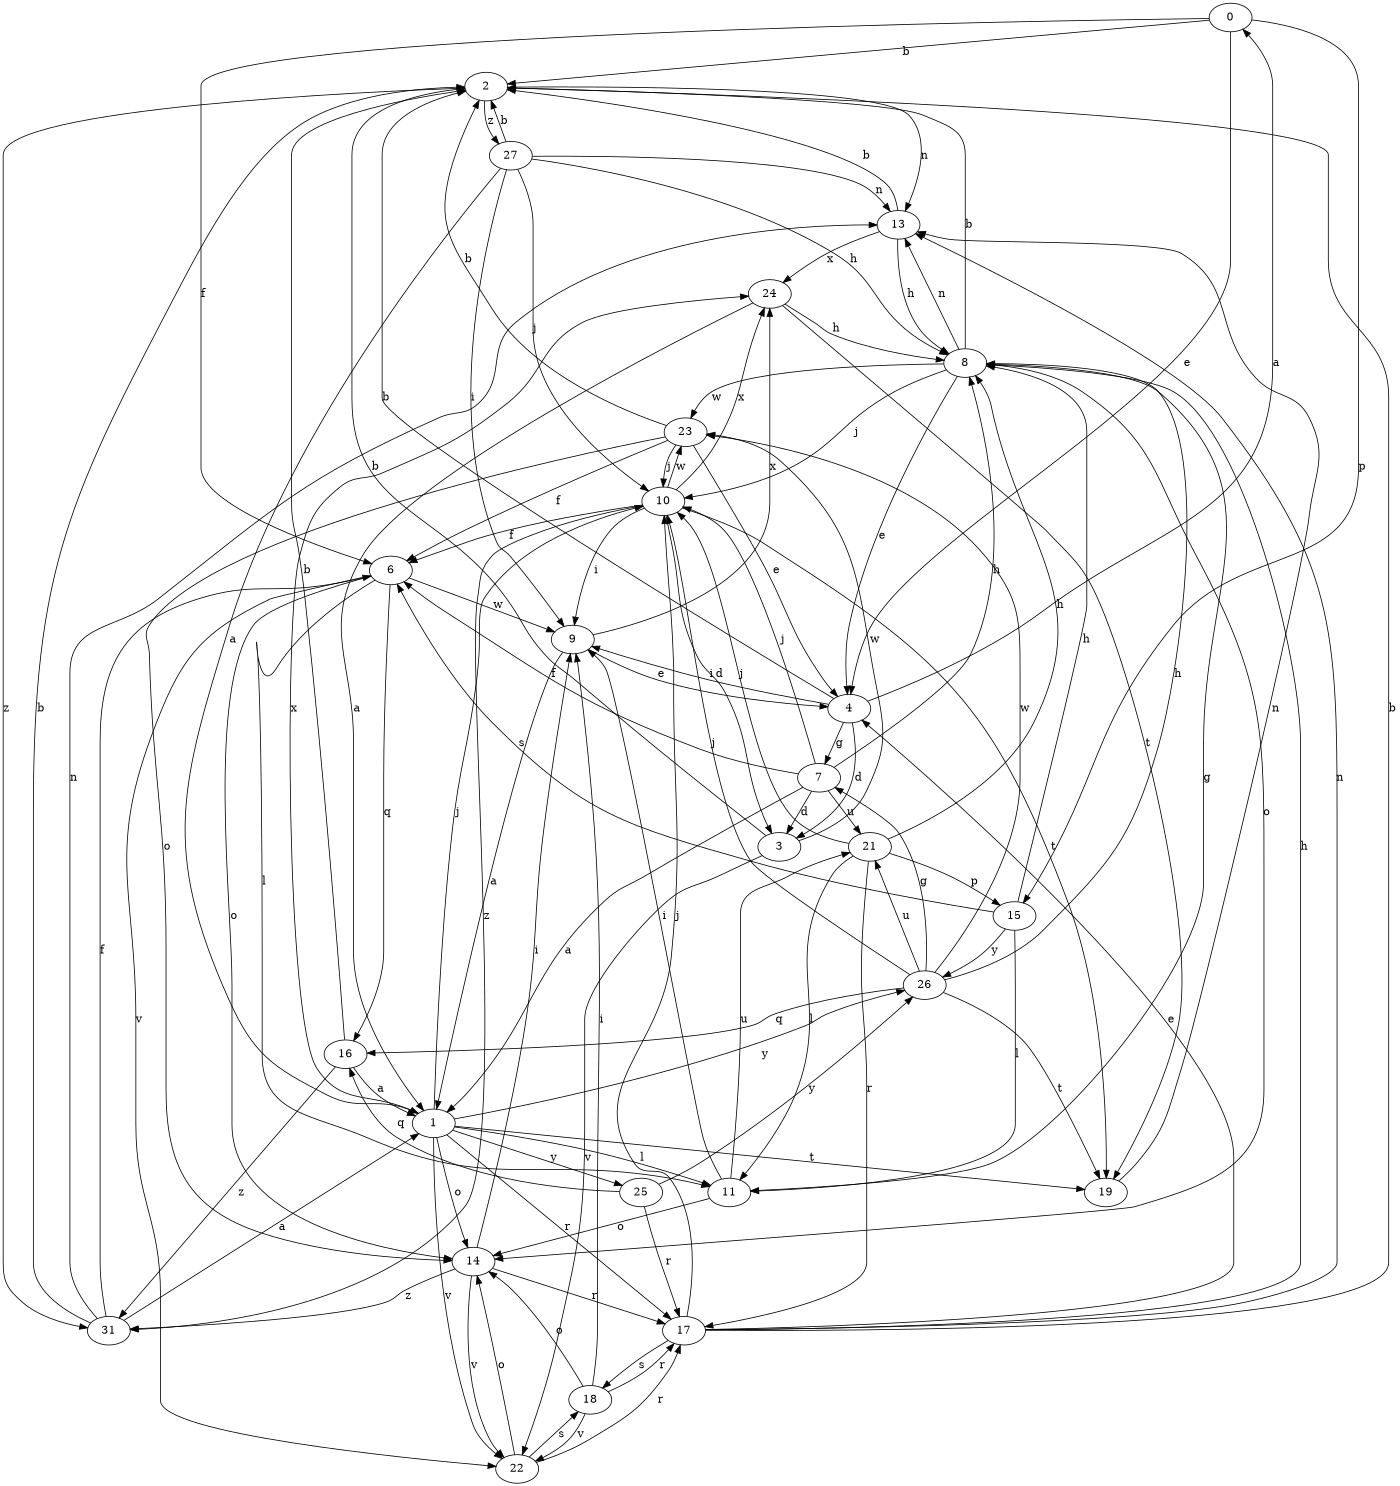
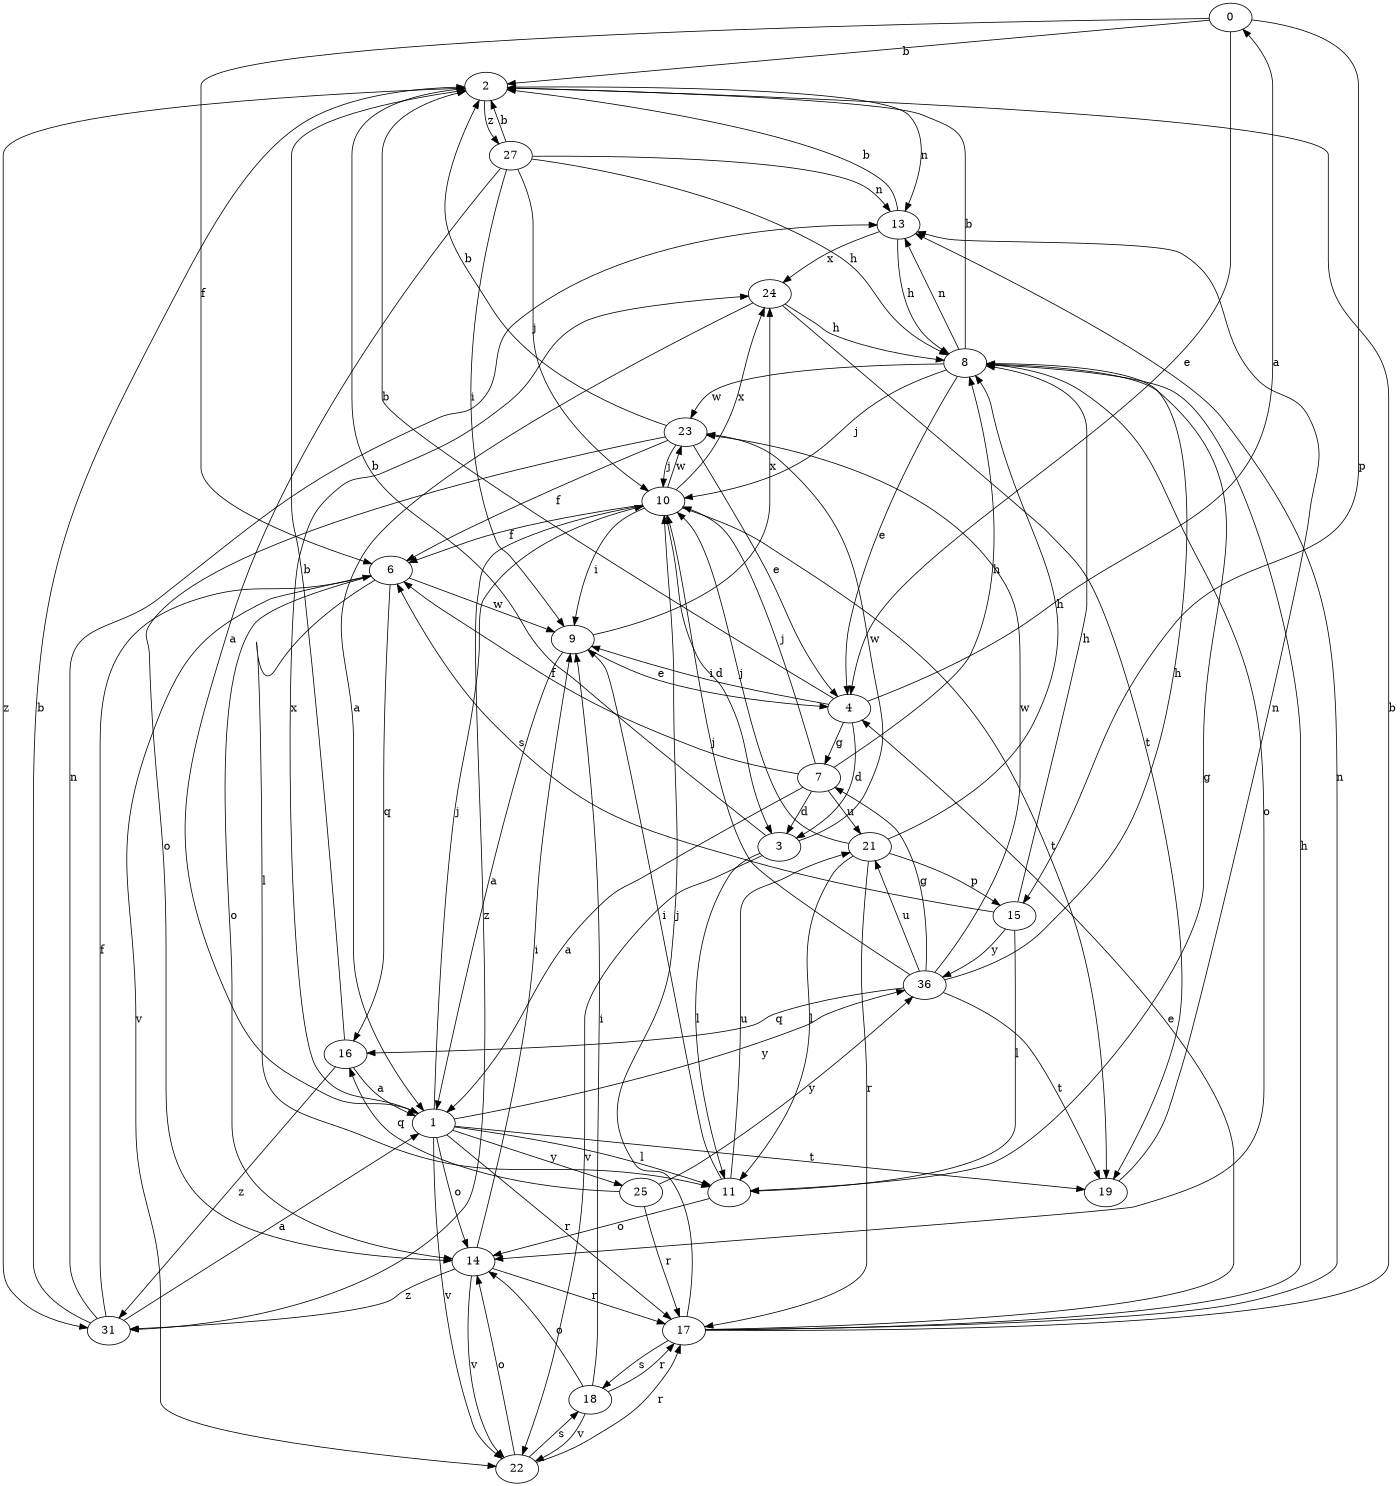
(925, 985) -> (925, 985)
none -> (696, 1002)
